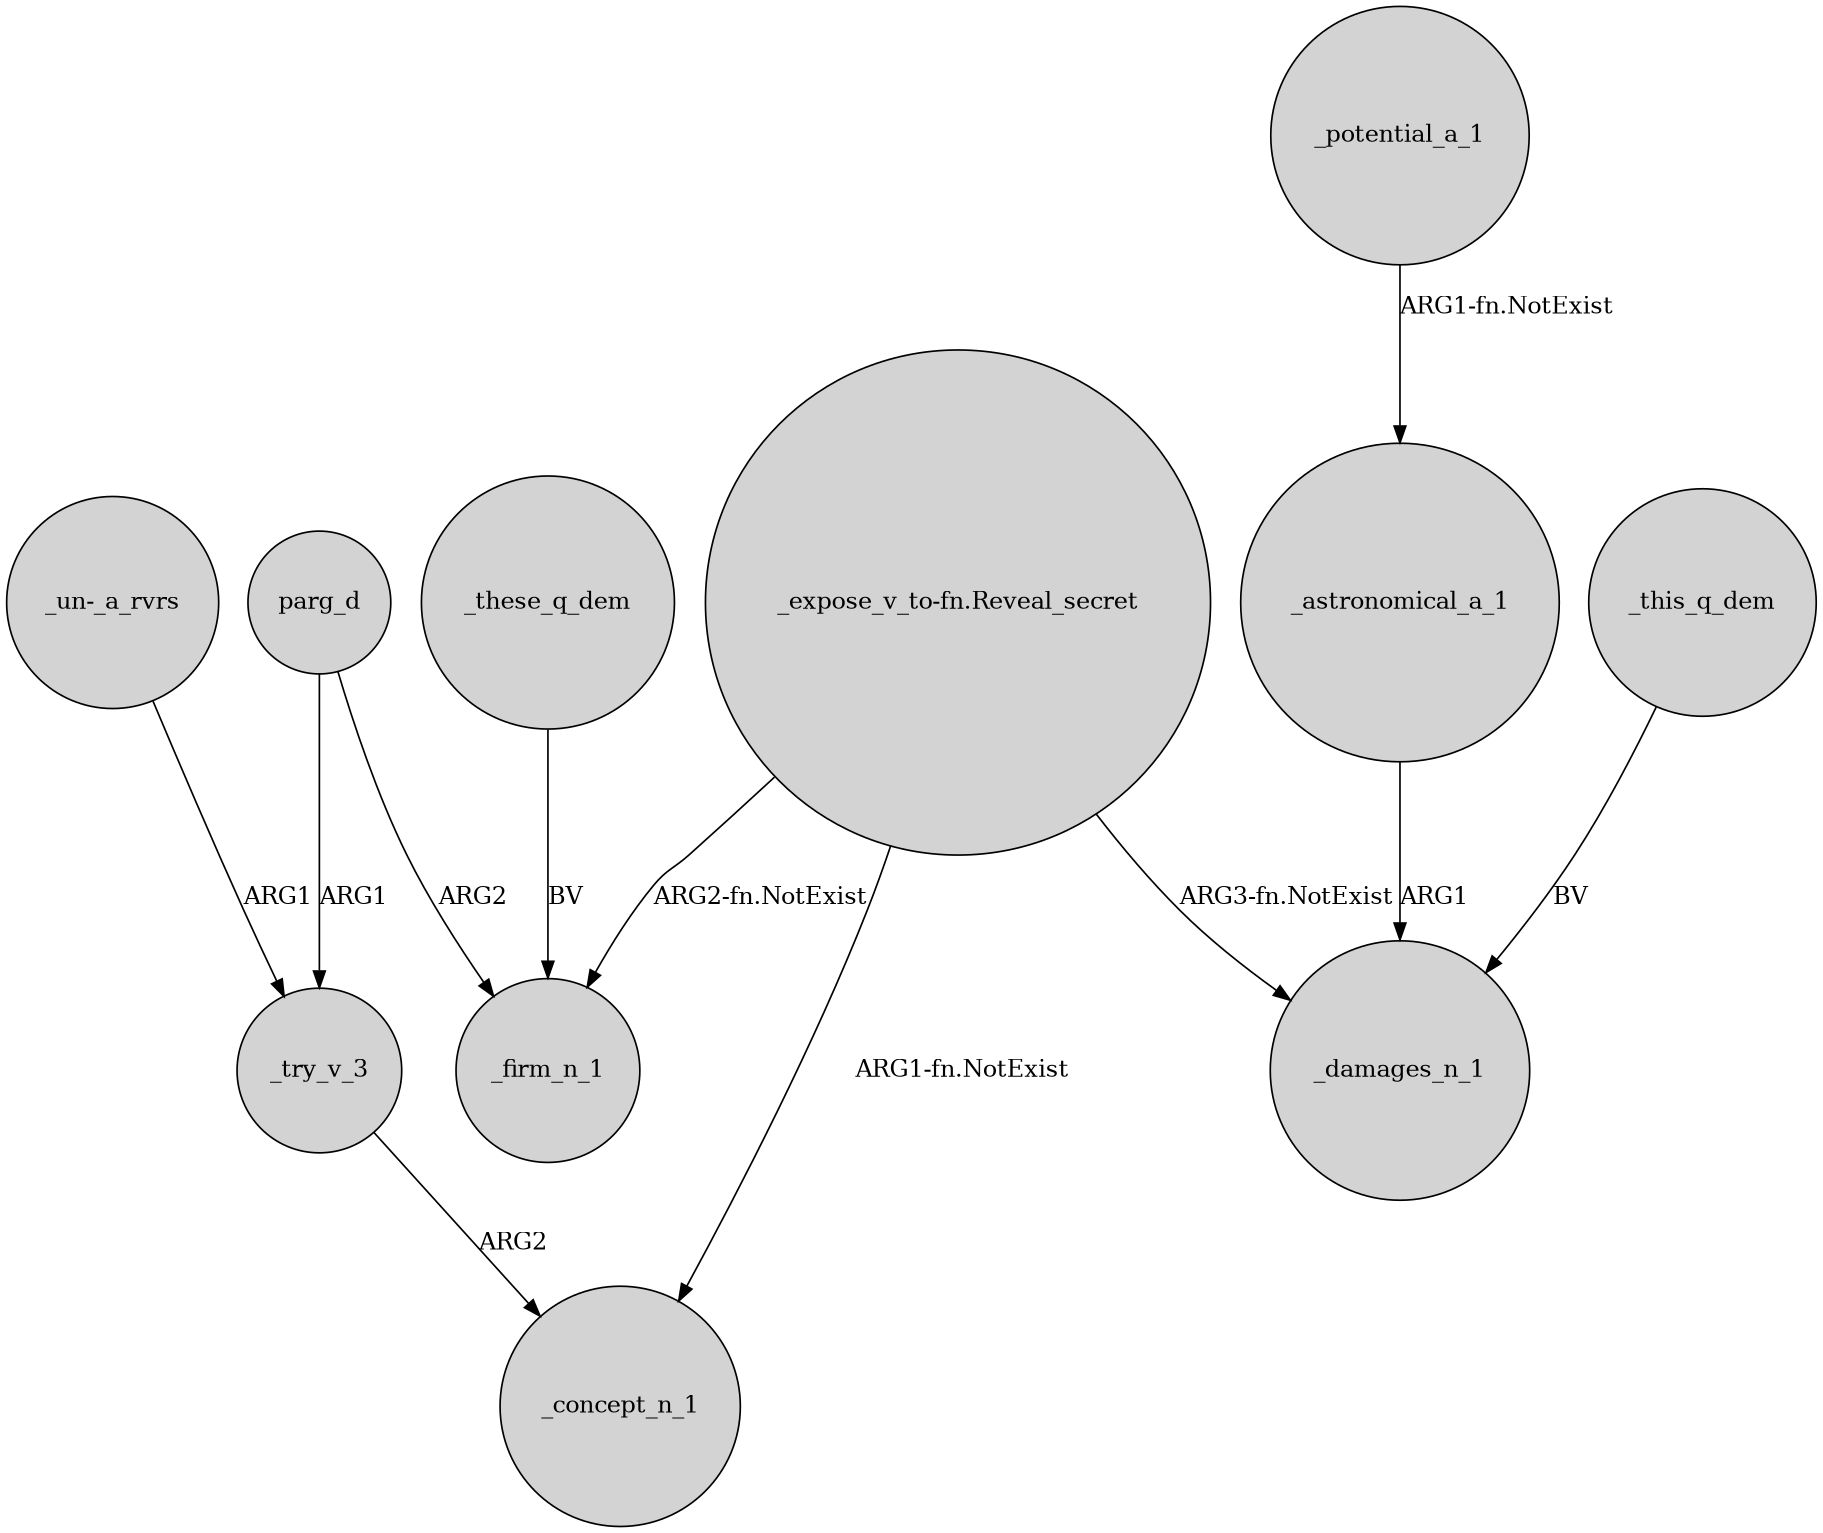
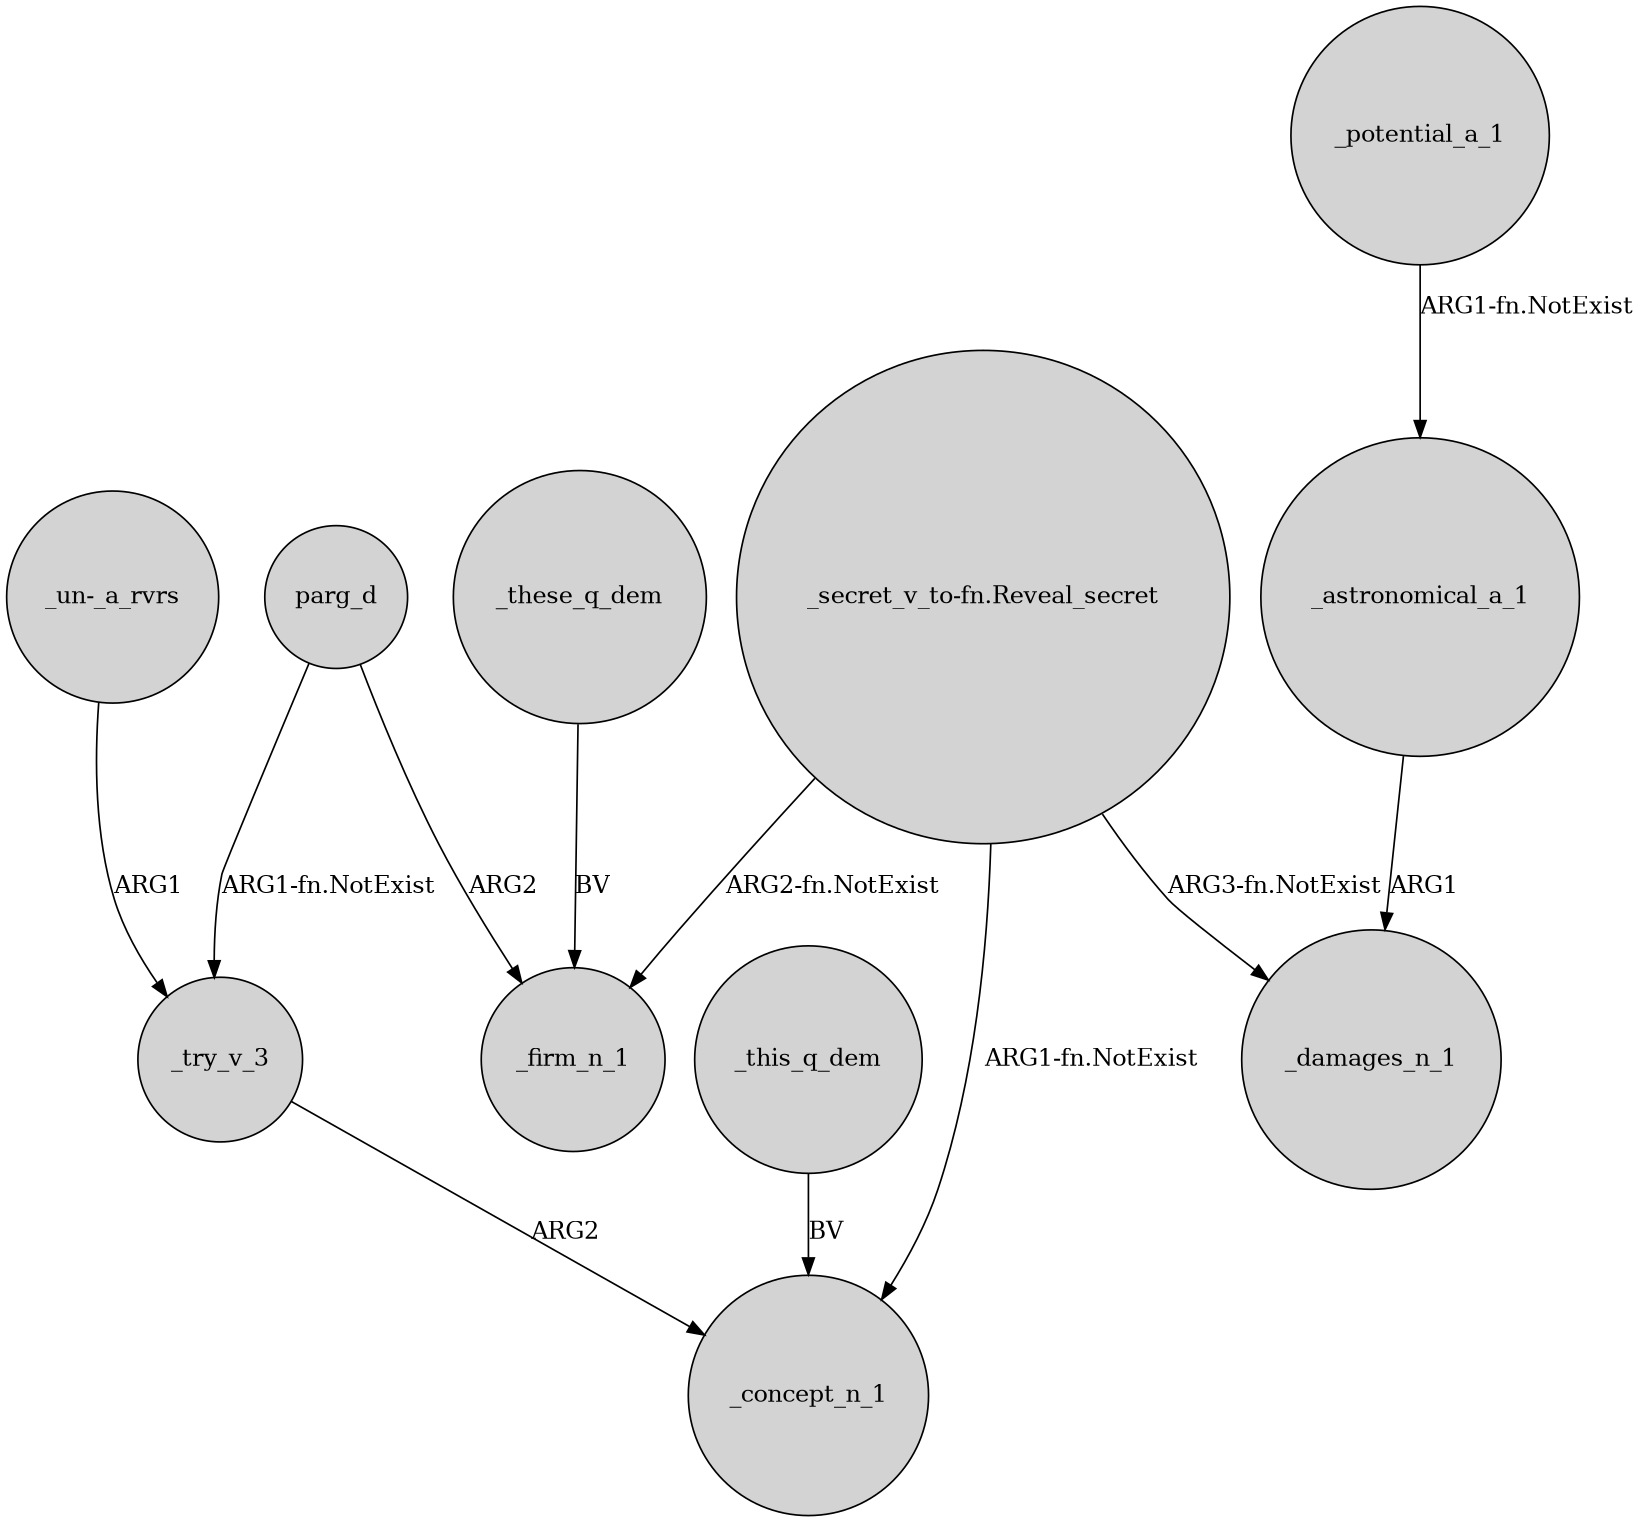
(958, 603) -> (983, 597)
(1585, 839) -> (808, 1215)
(354, 898) -> (329, 887)
